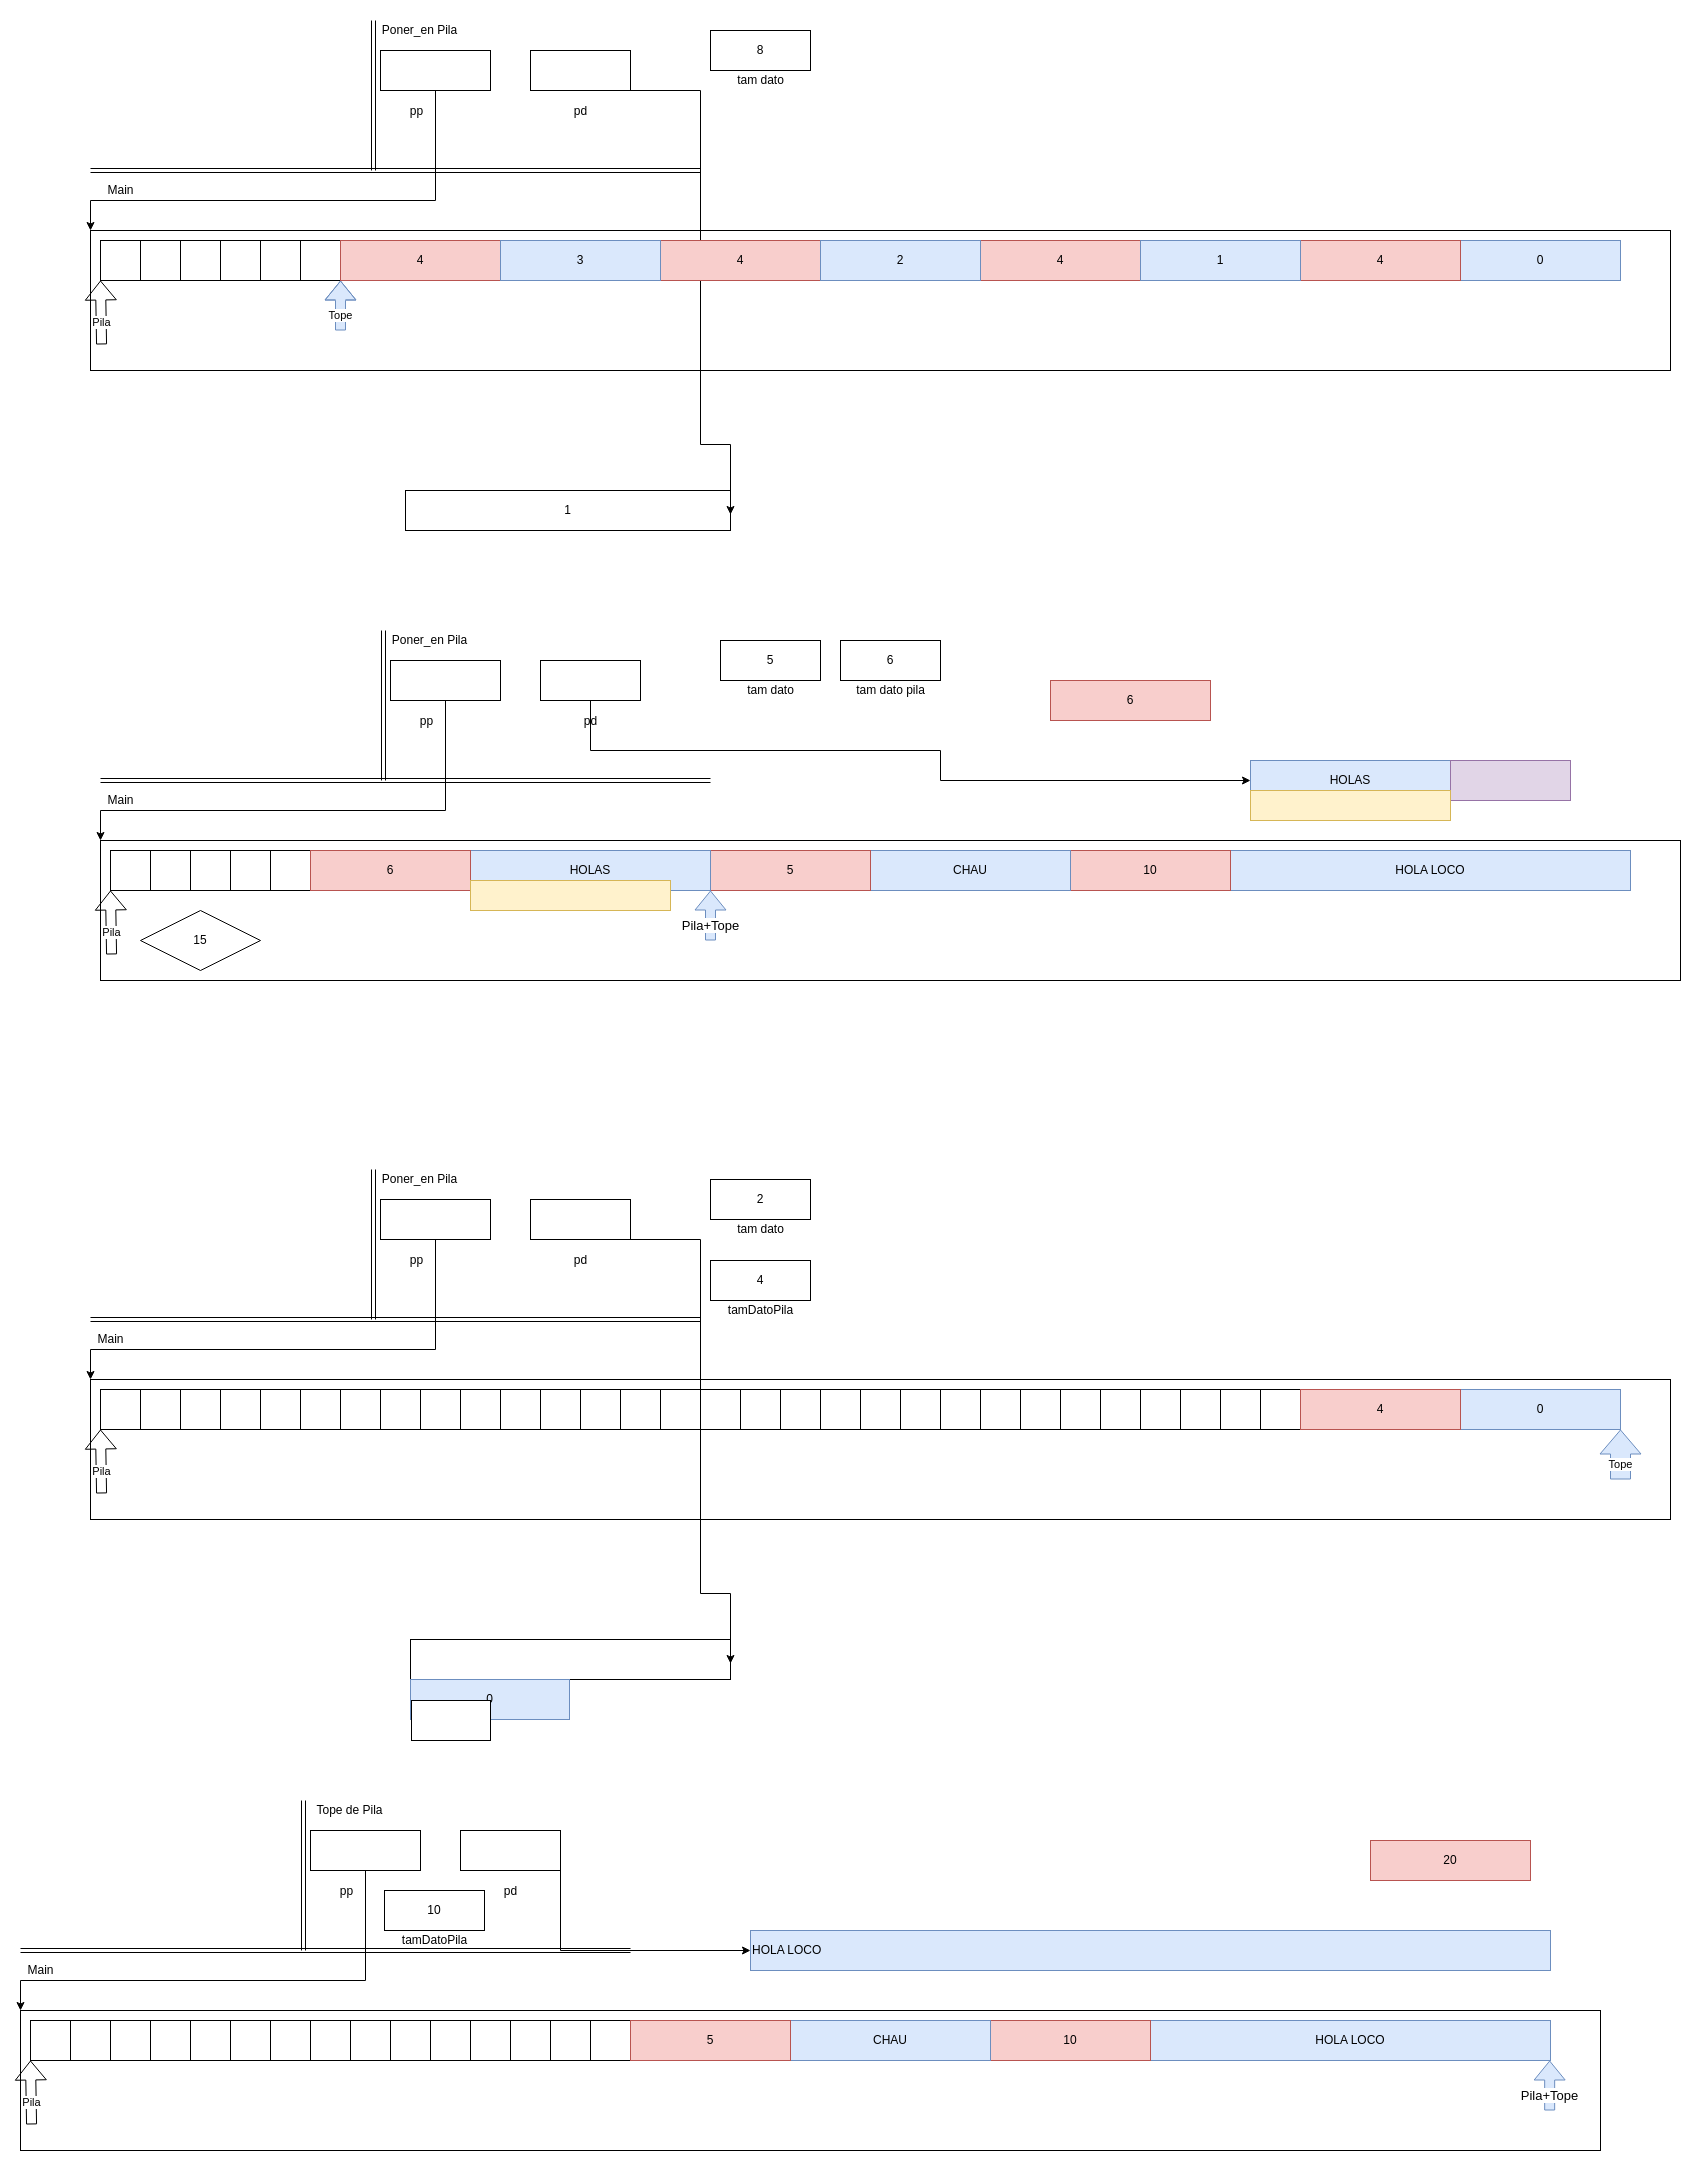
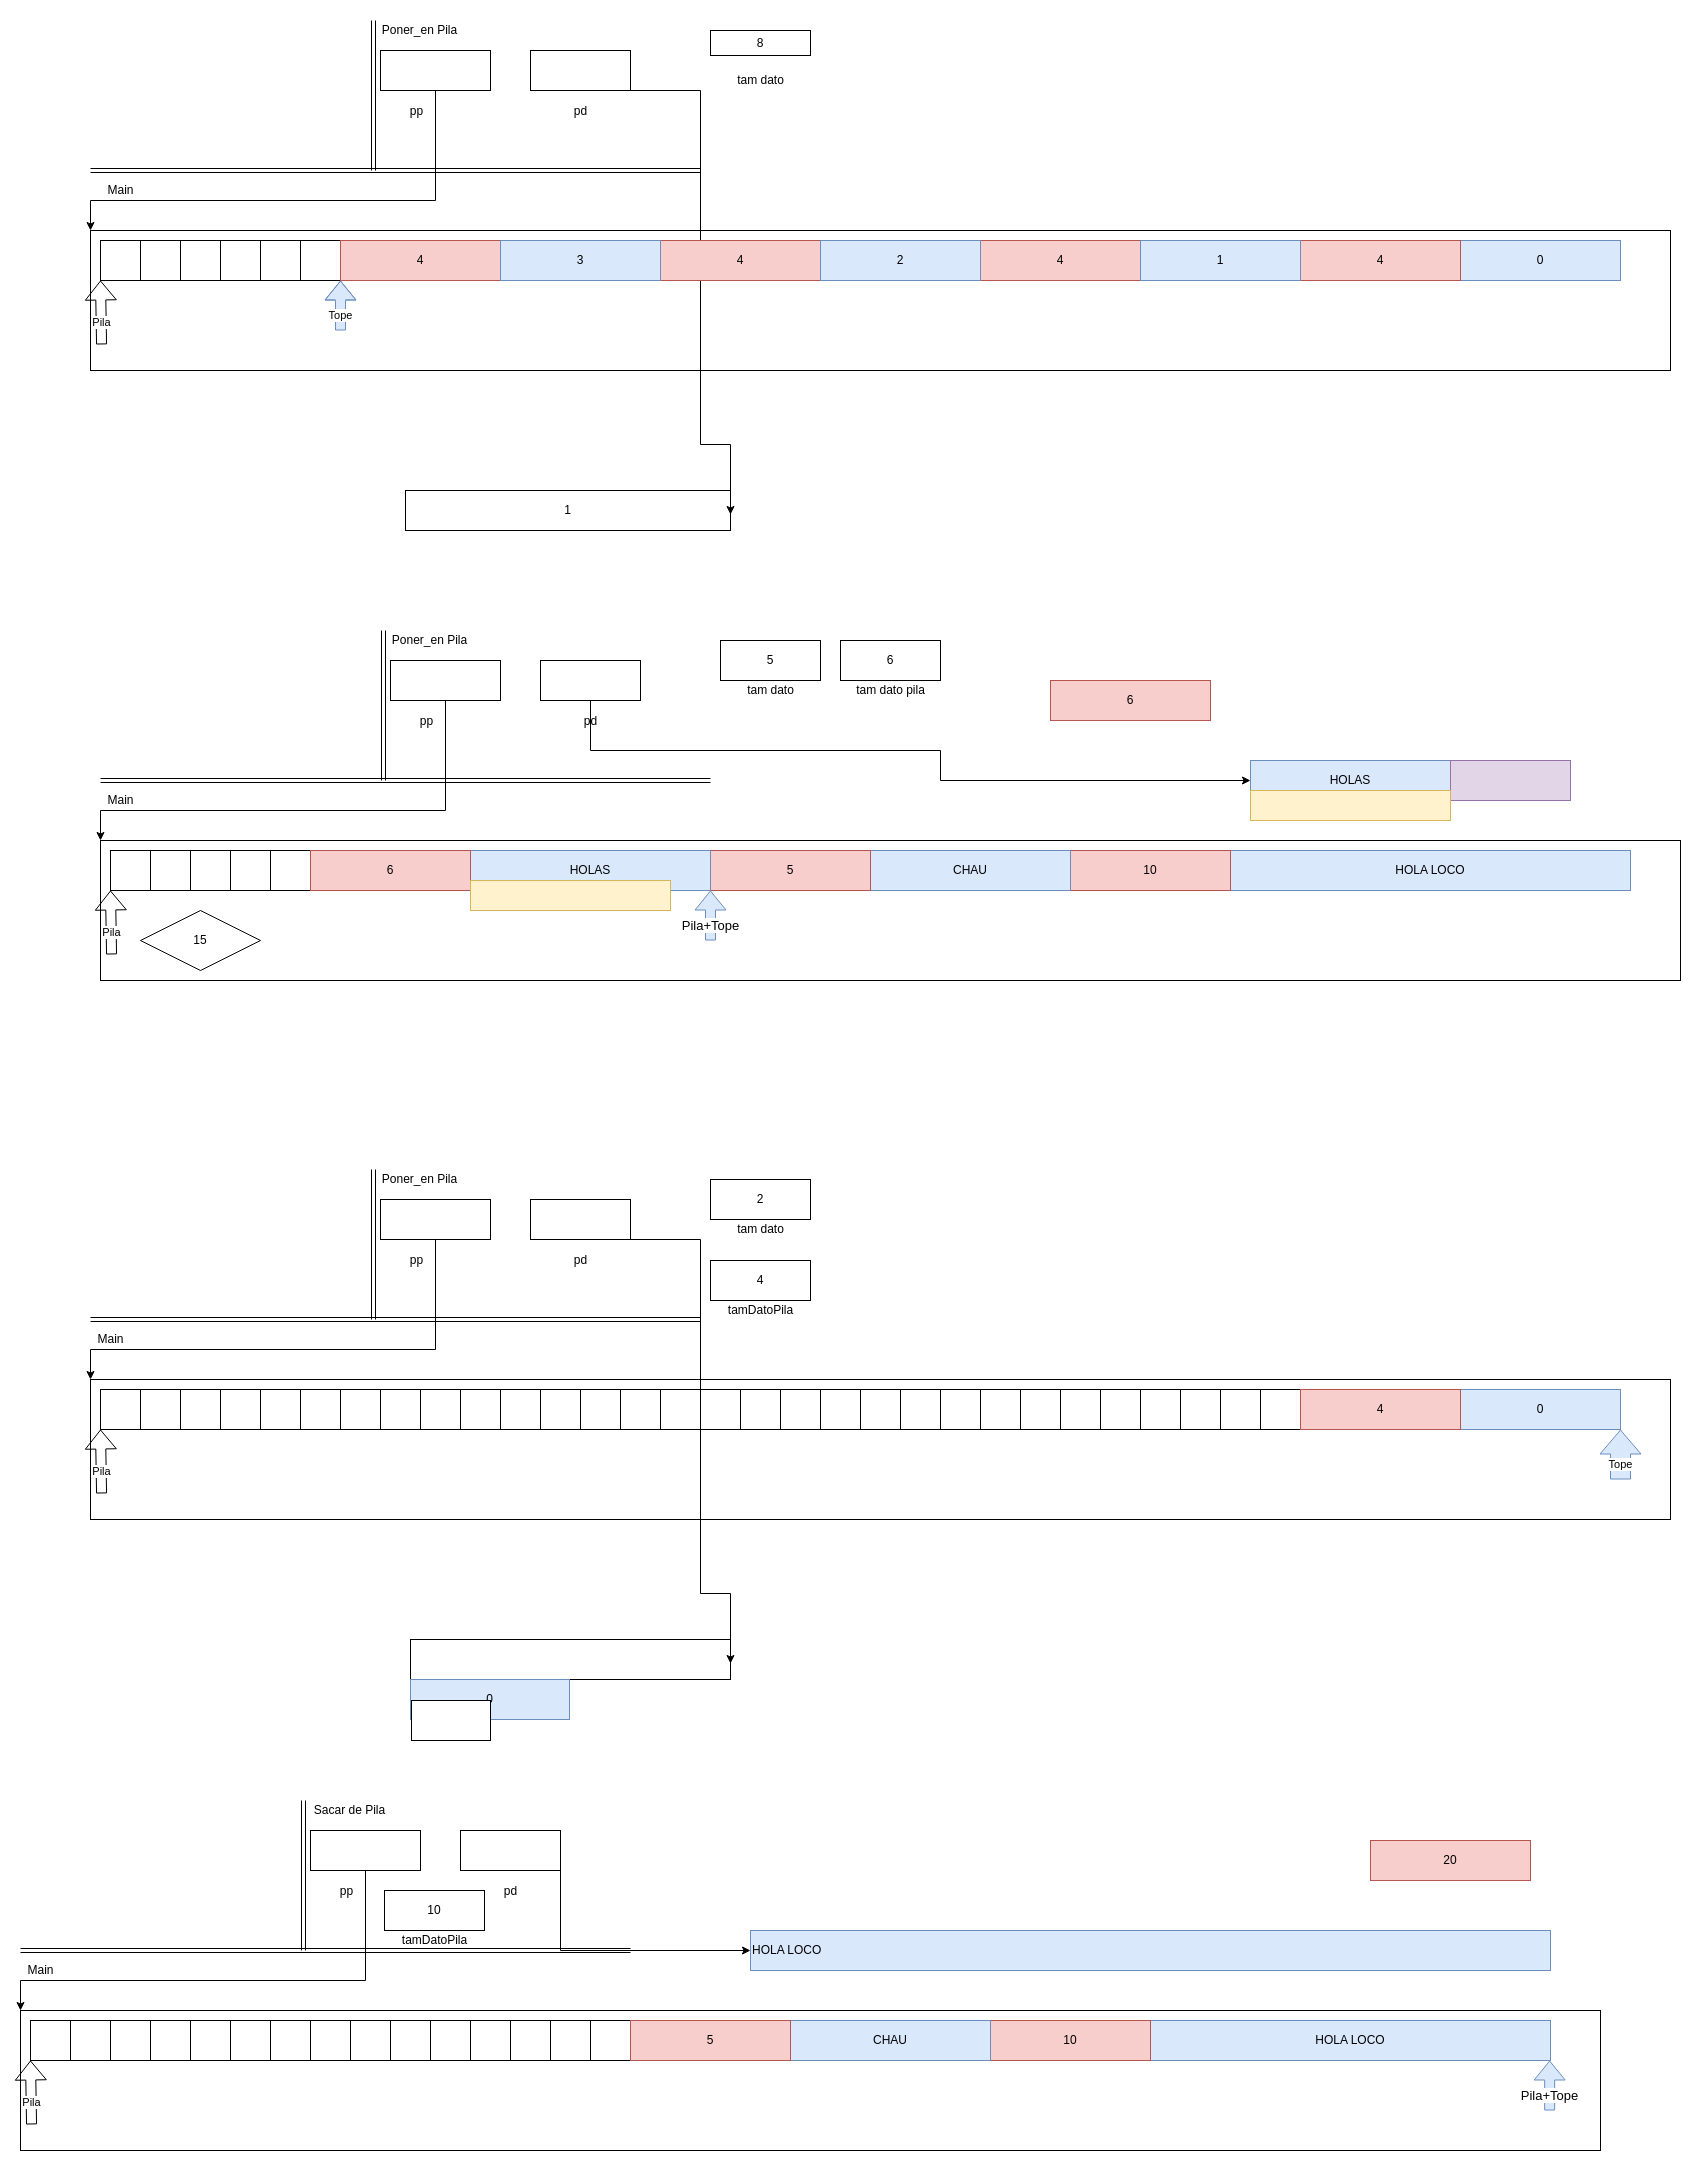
(761, 51) -> (761, 43)
(350, 1811) -> (350, 1811)
